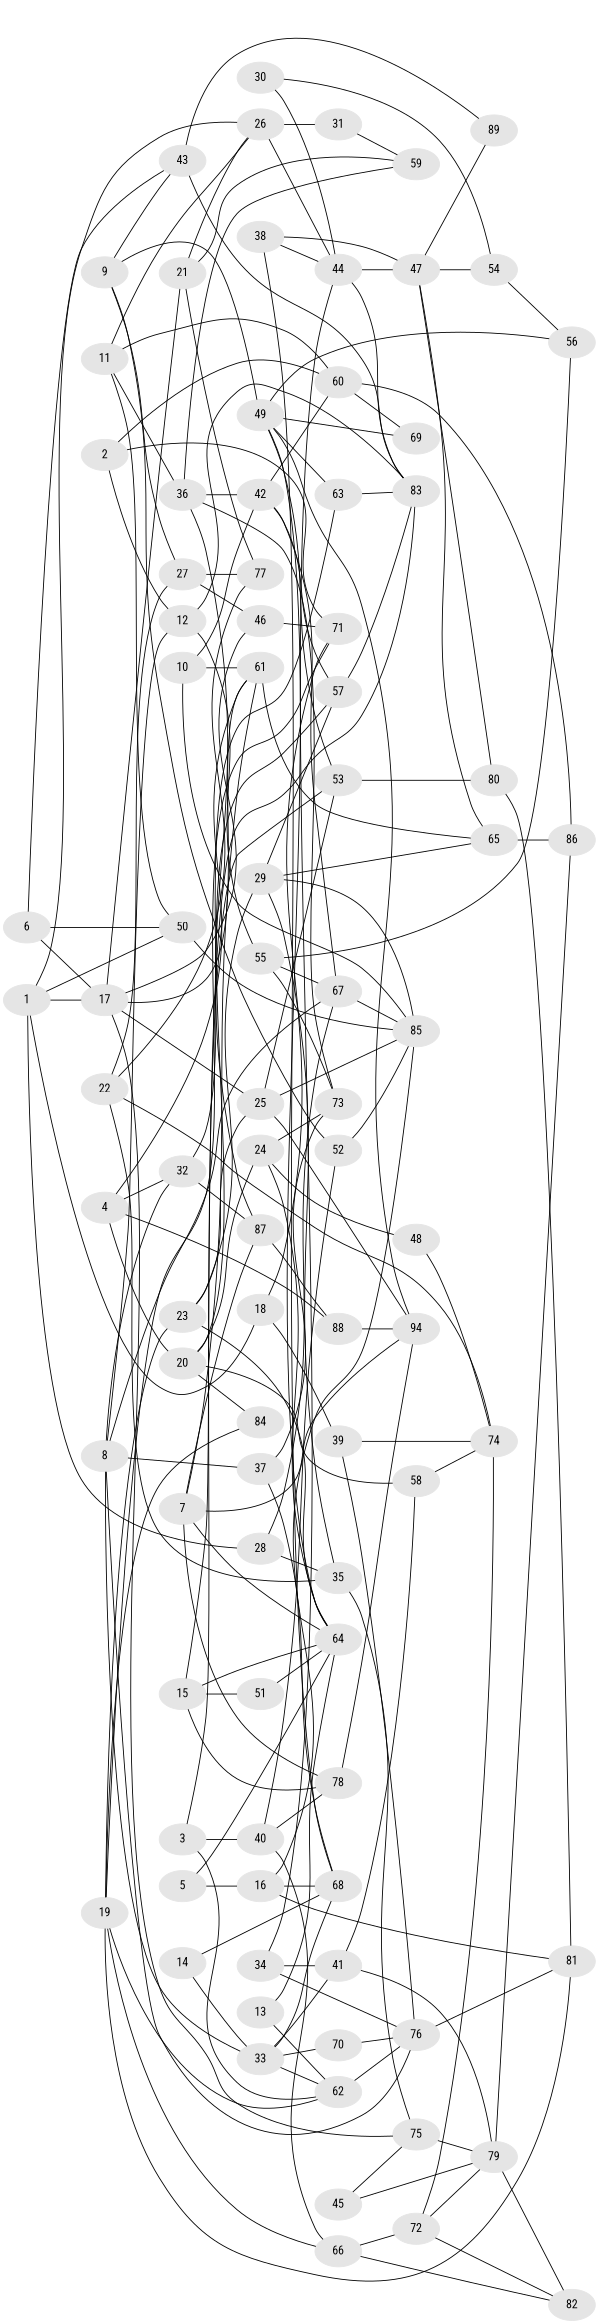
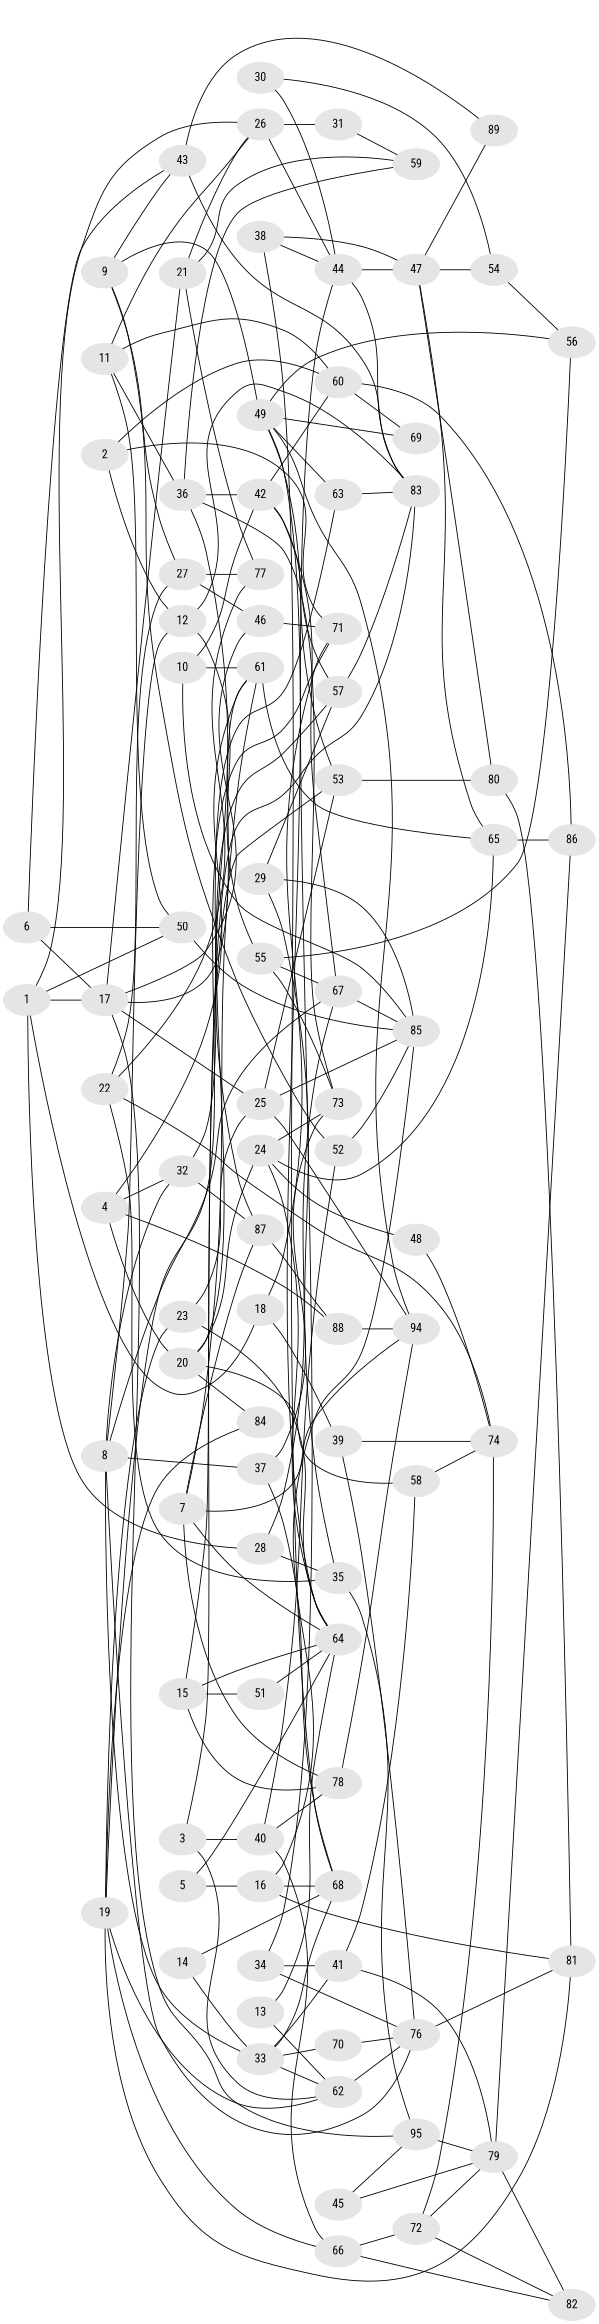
(377, 859) -> (449, 1073)
(231, 1184) -> none
(416, 2134) -> (416, 2134)
